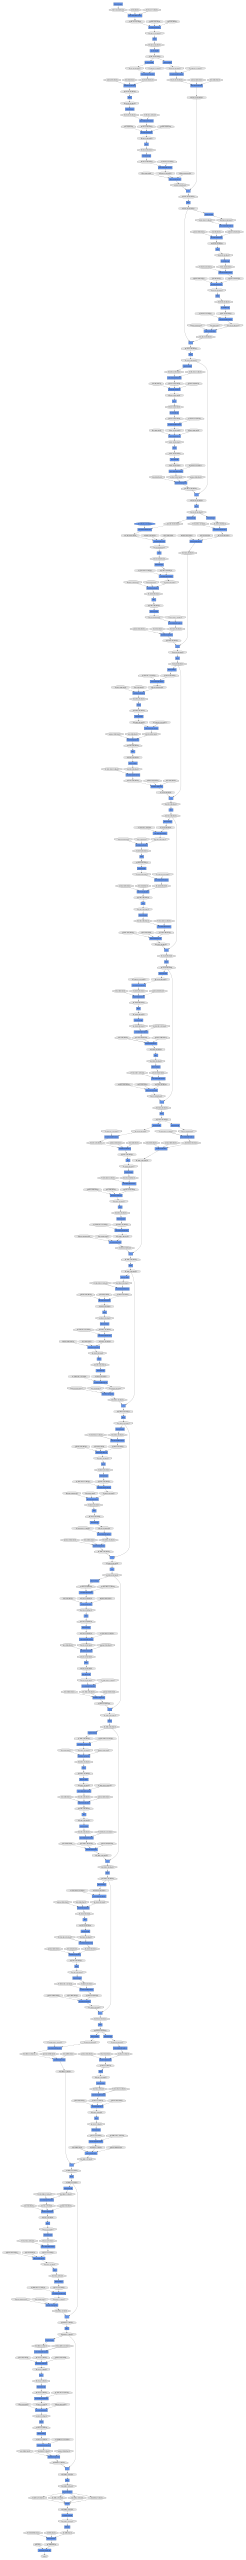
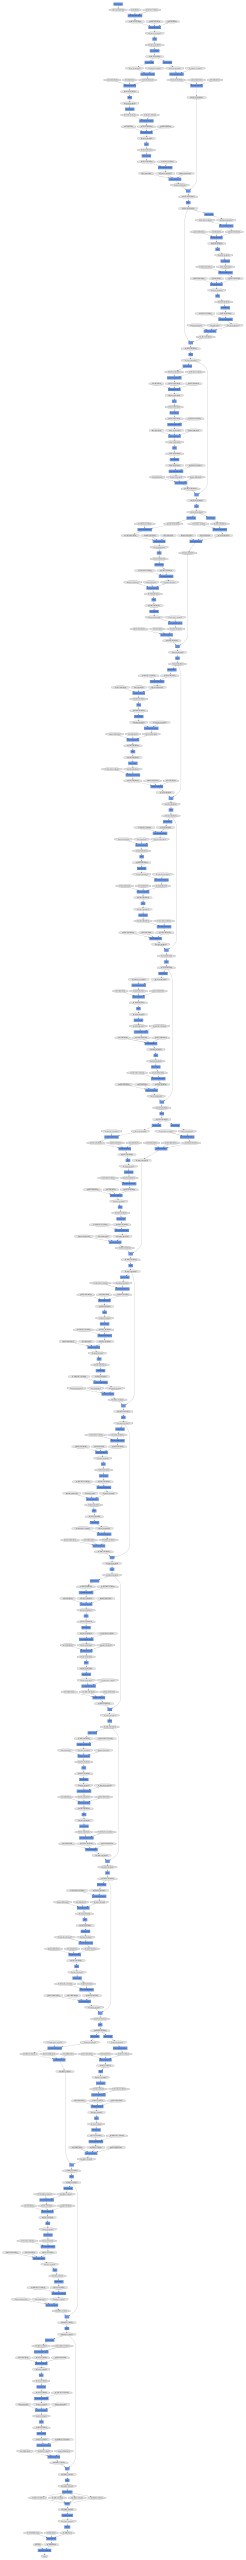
(145, 524) -> (145, 524)
